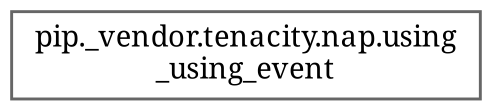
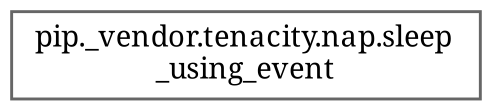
(246, 55) -> (246, 55)
